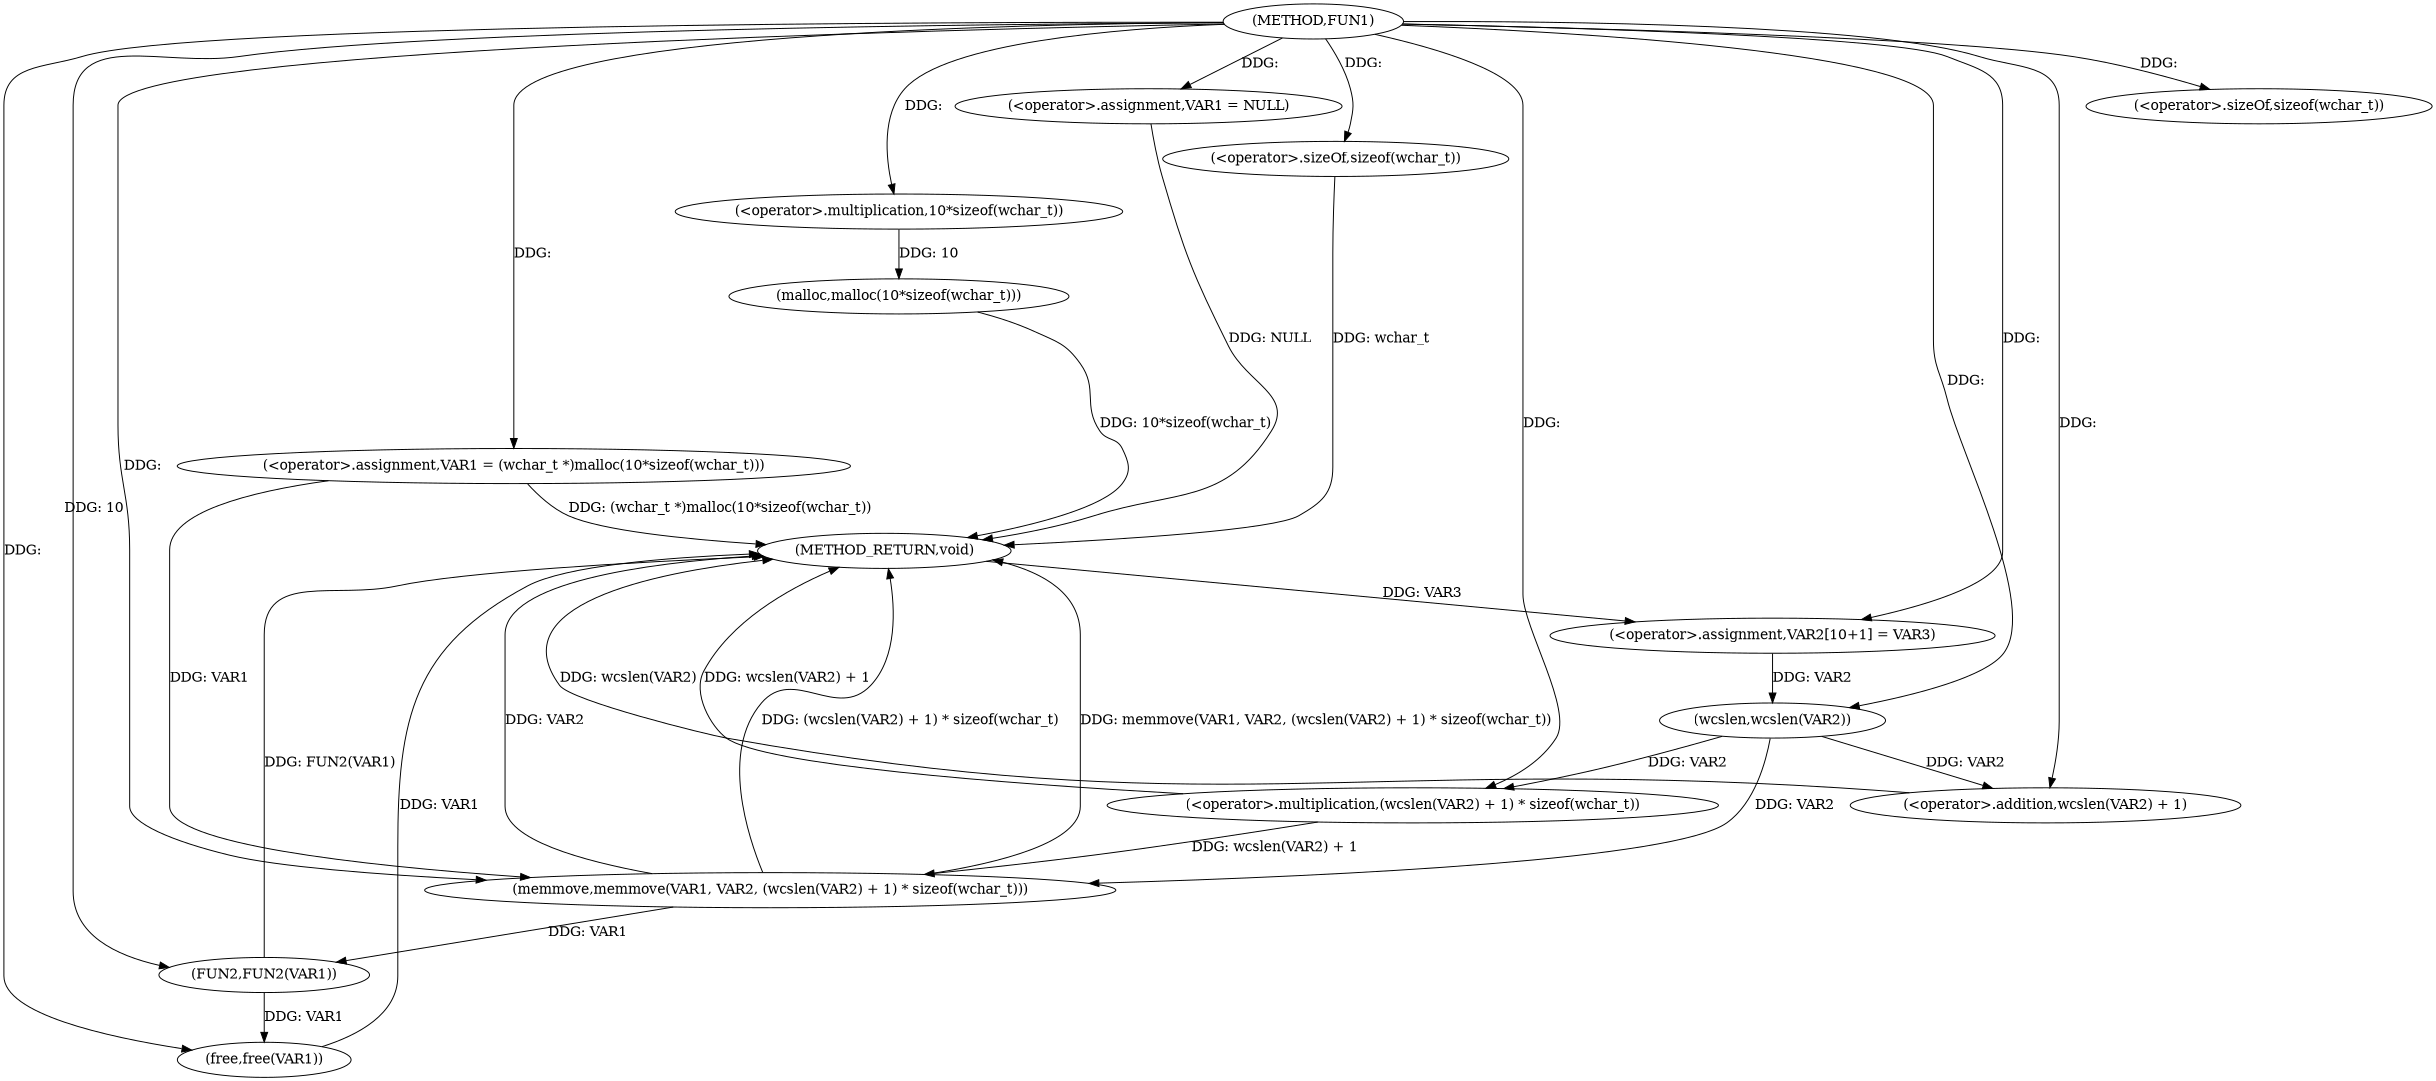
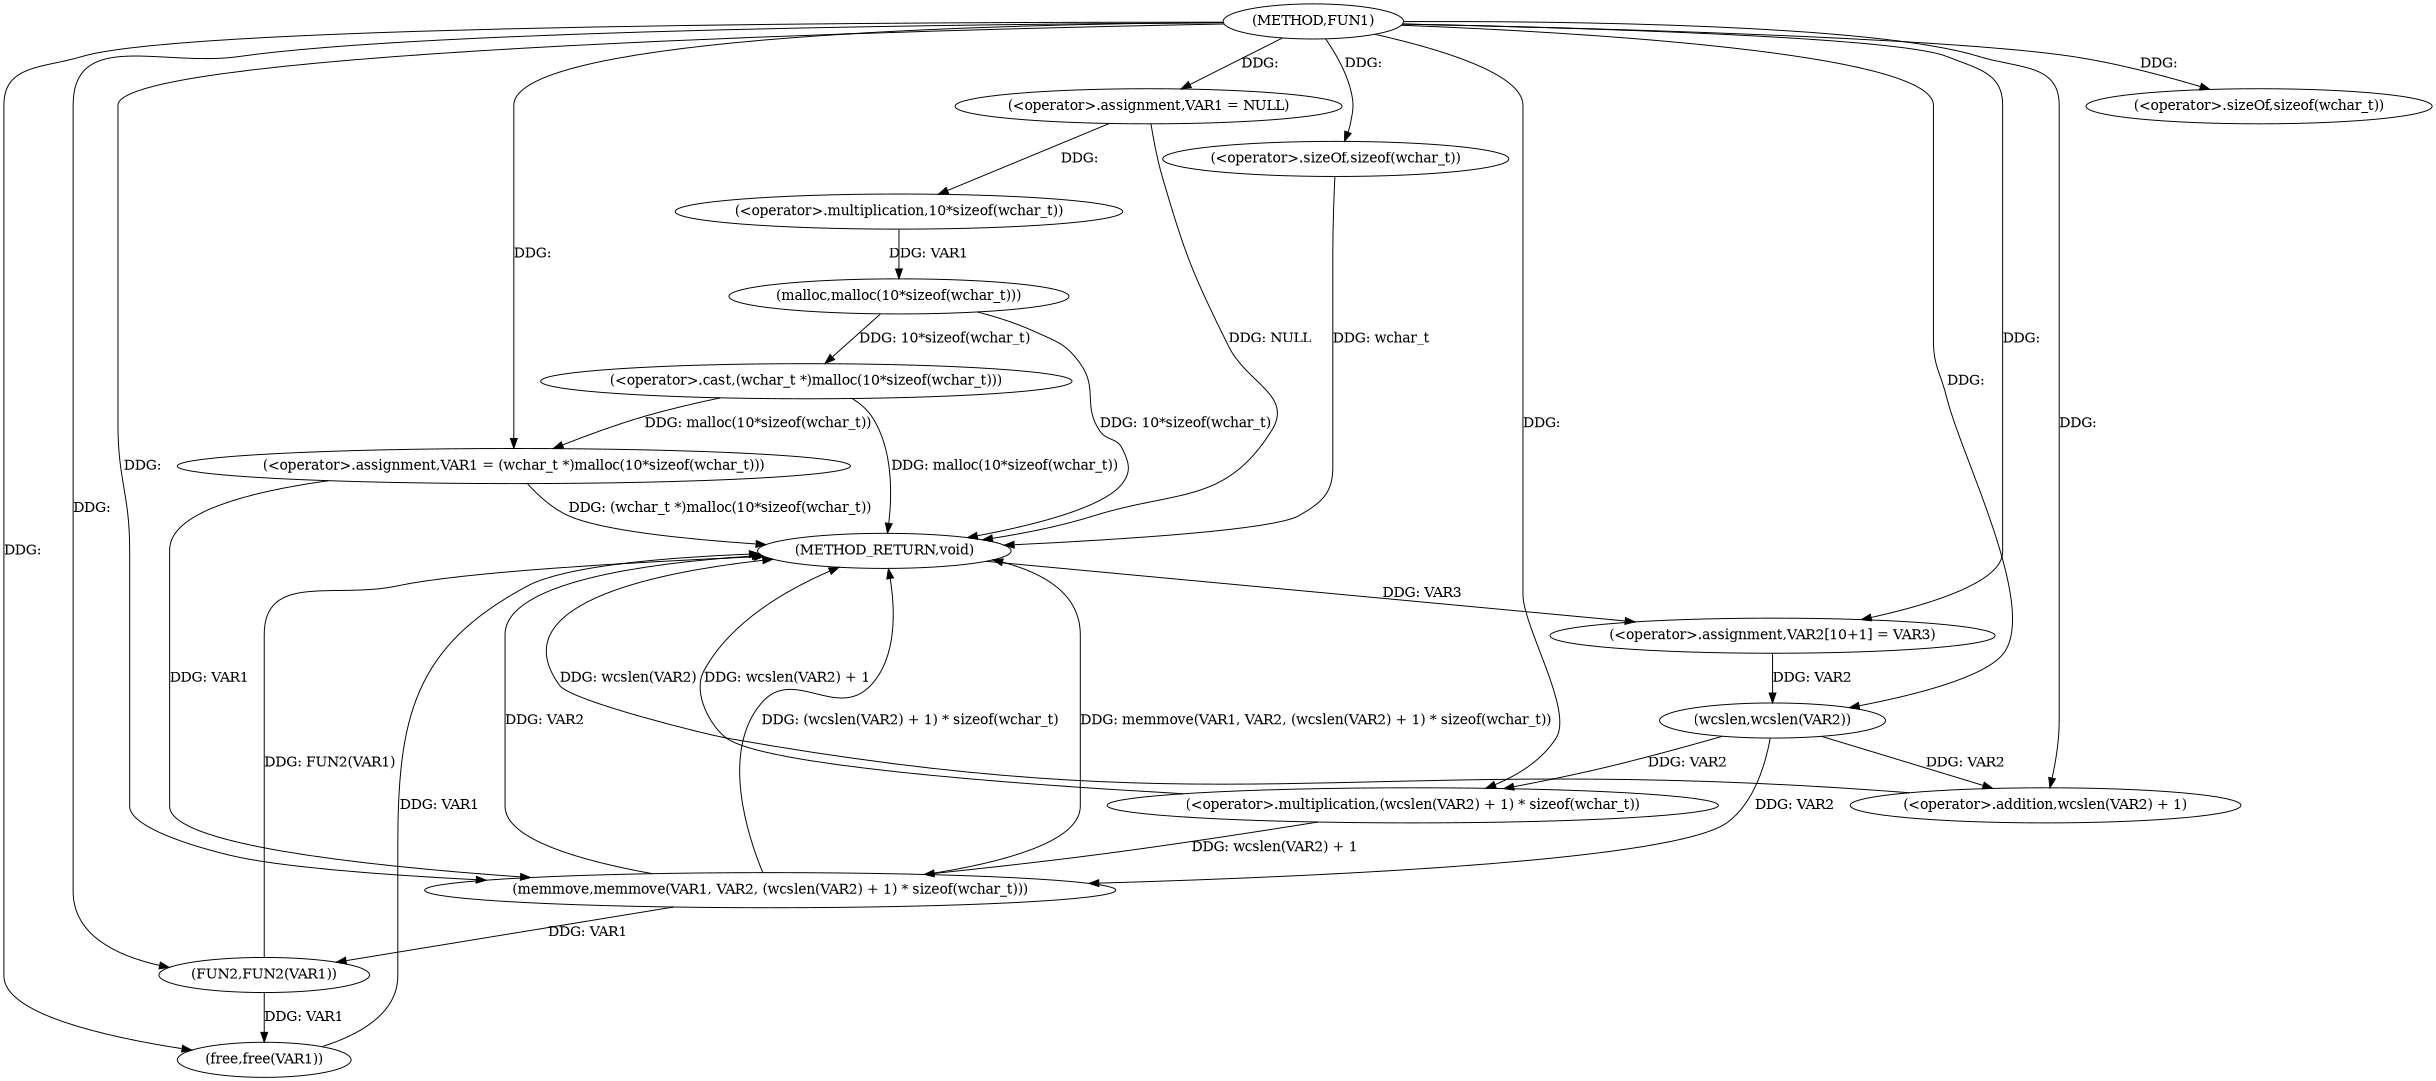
(1011, 46) -> (1028, 157)
(929, 254) -> (929, 254)
none -> (806, 381)
(94, 508) -> (94, 508)
